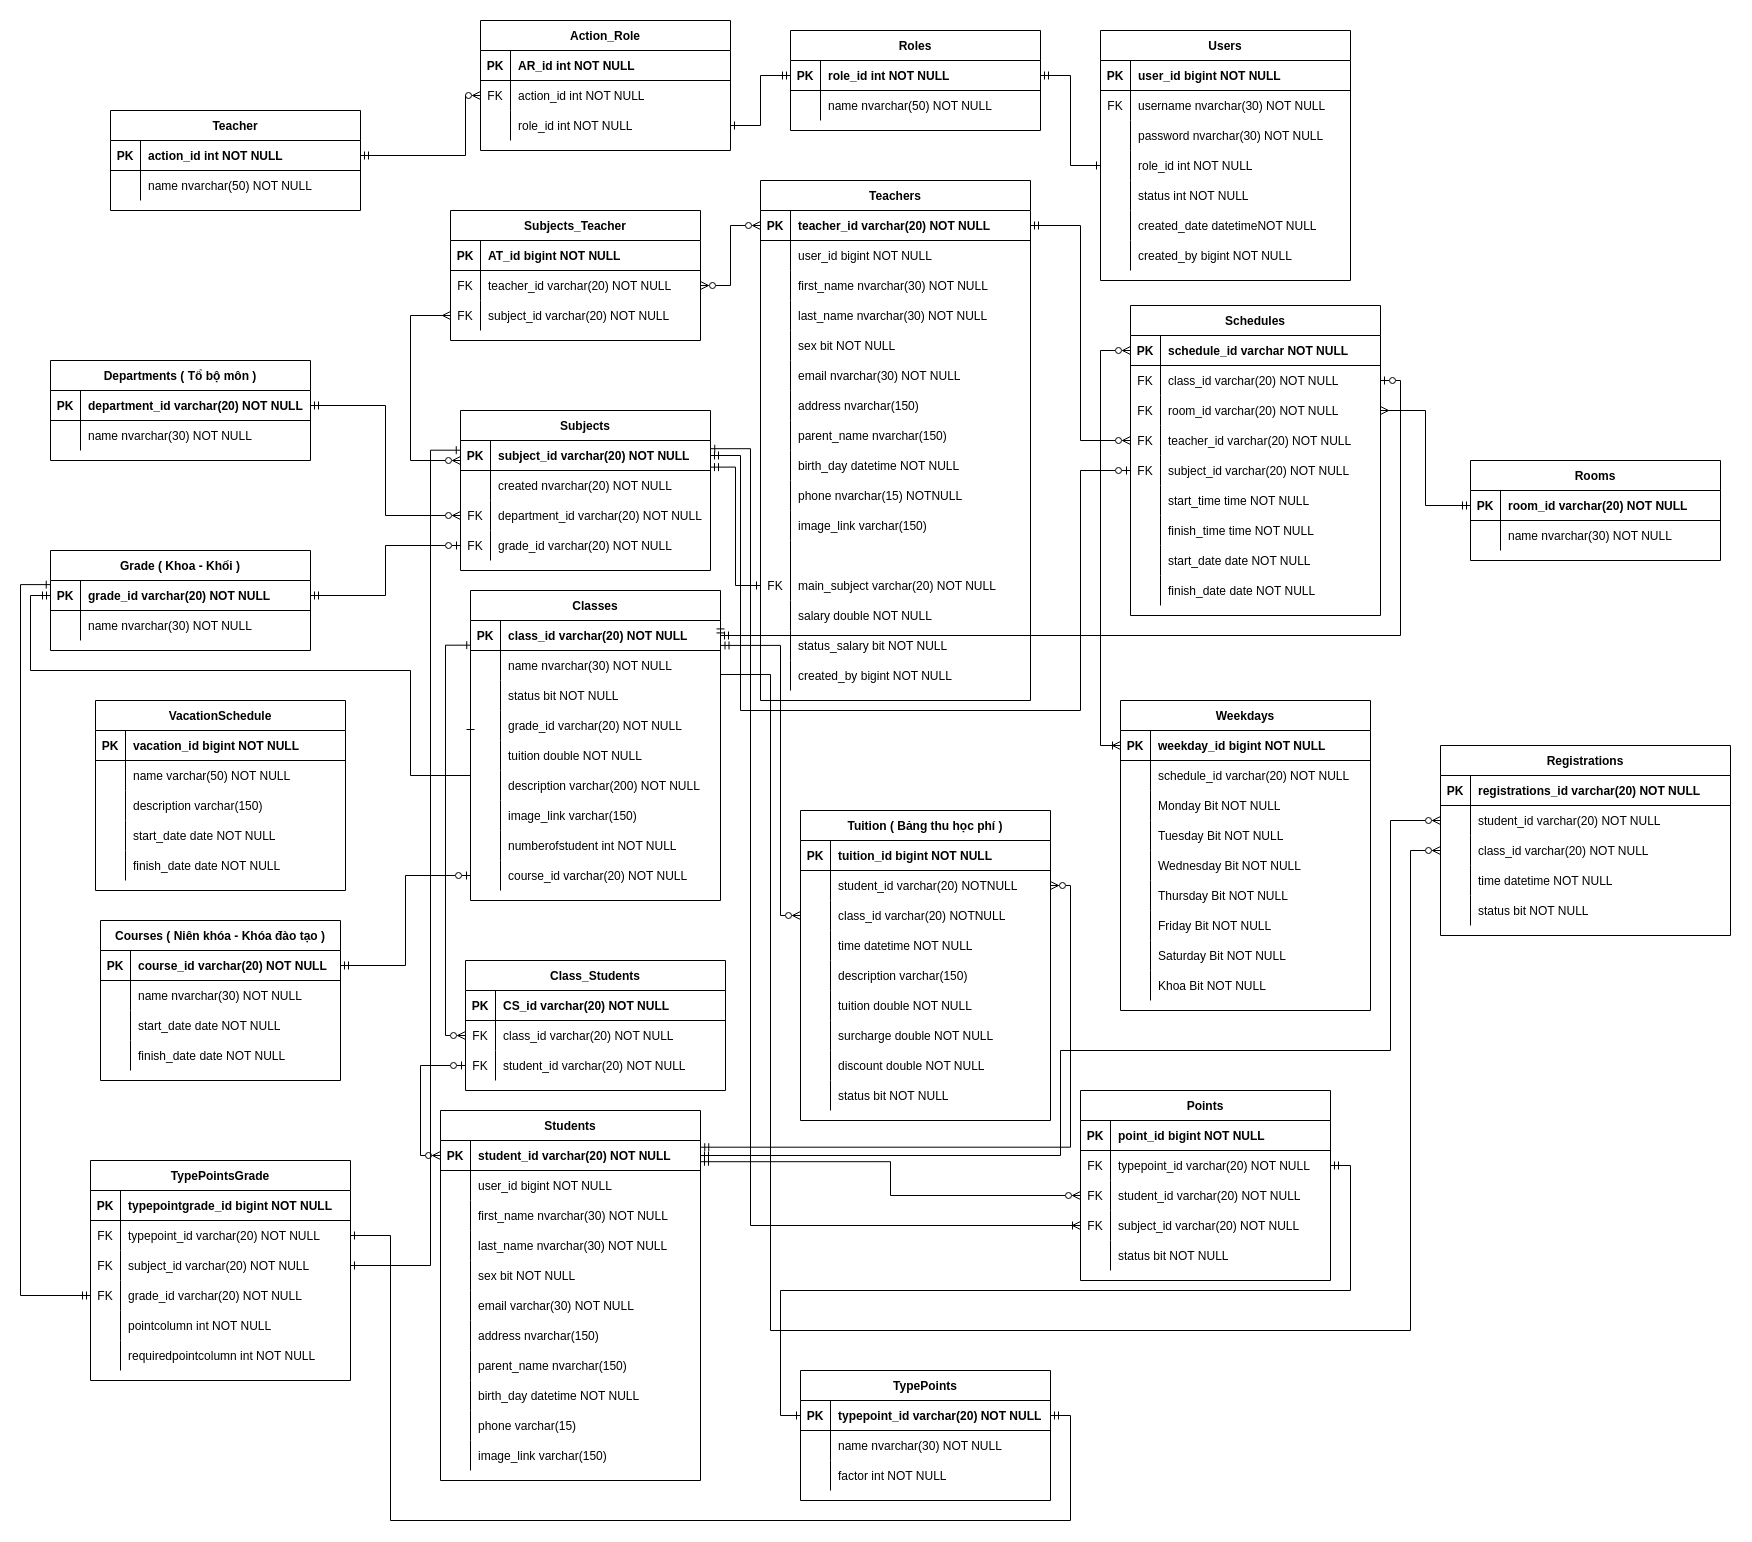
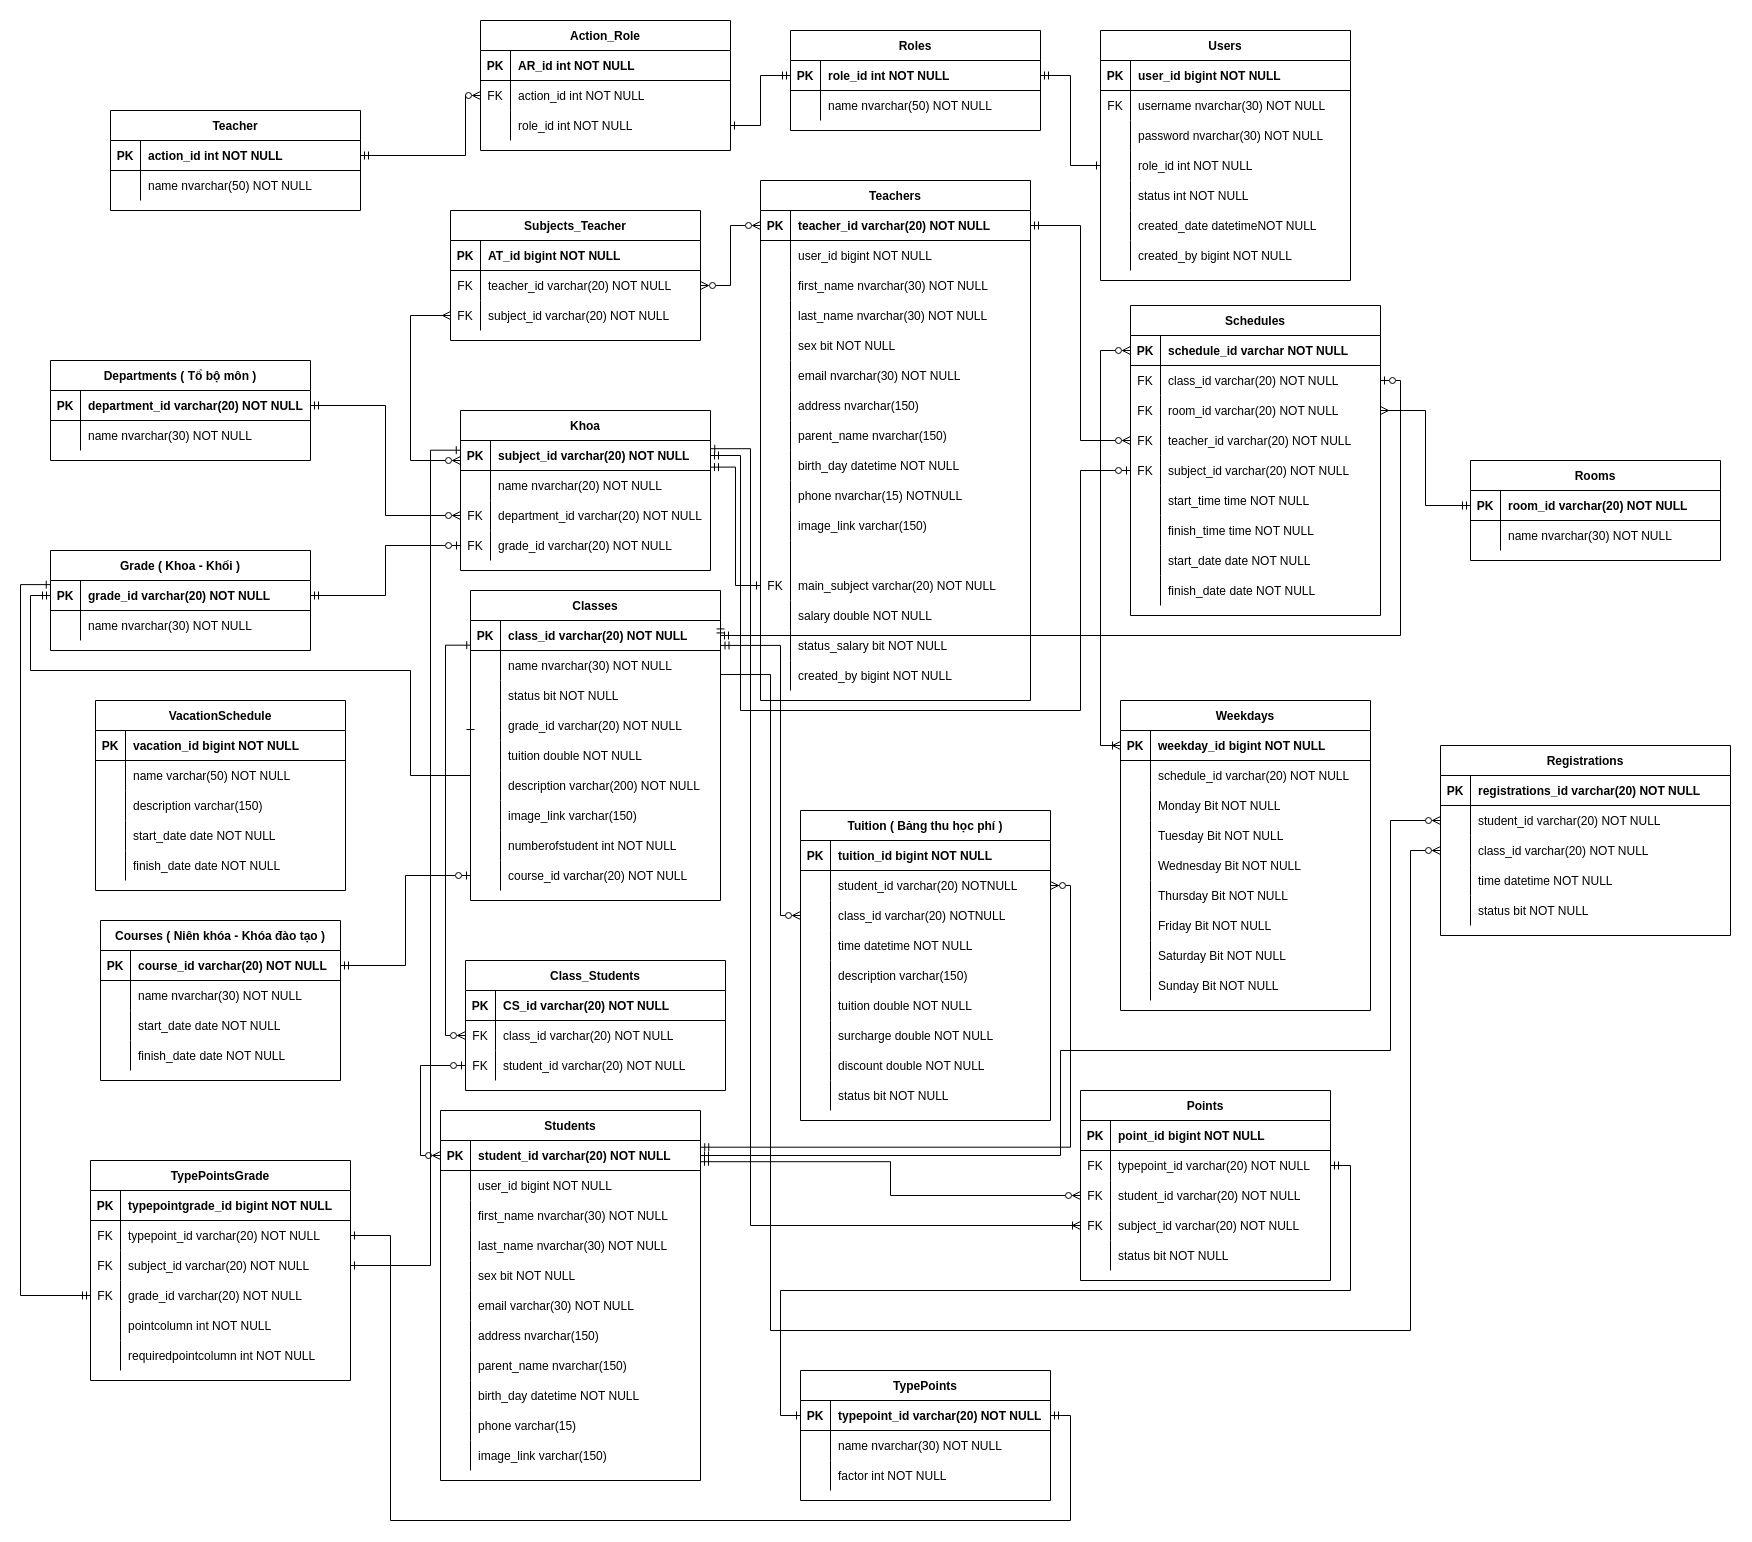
(585, 426) -> (585, 426)
(591, 486) -> (581, 486)
(1209, 986) -> (1216, 986)
